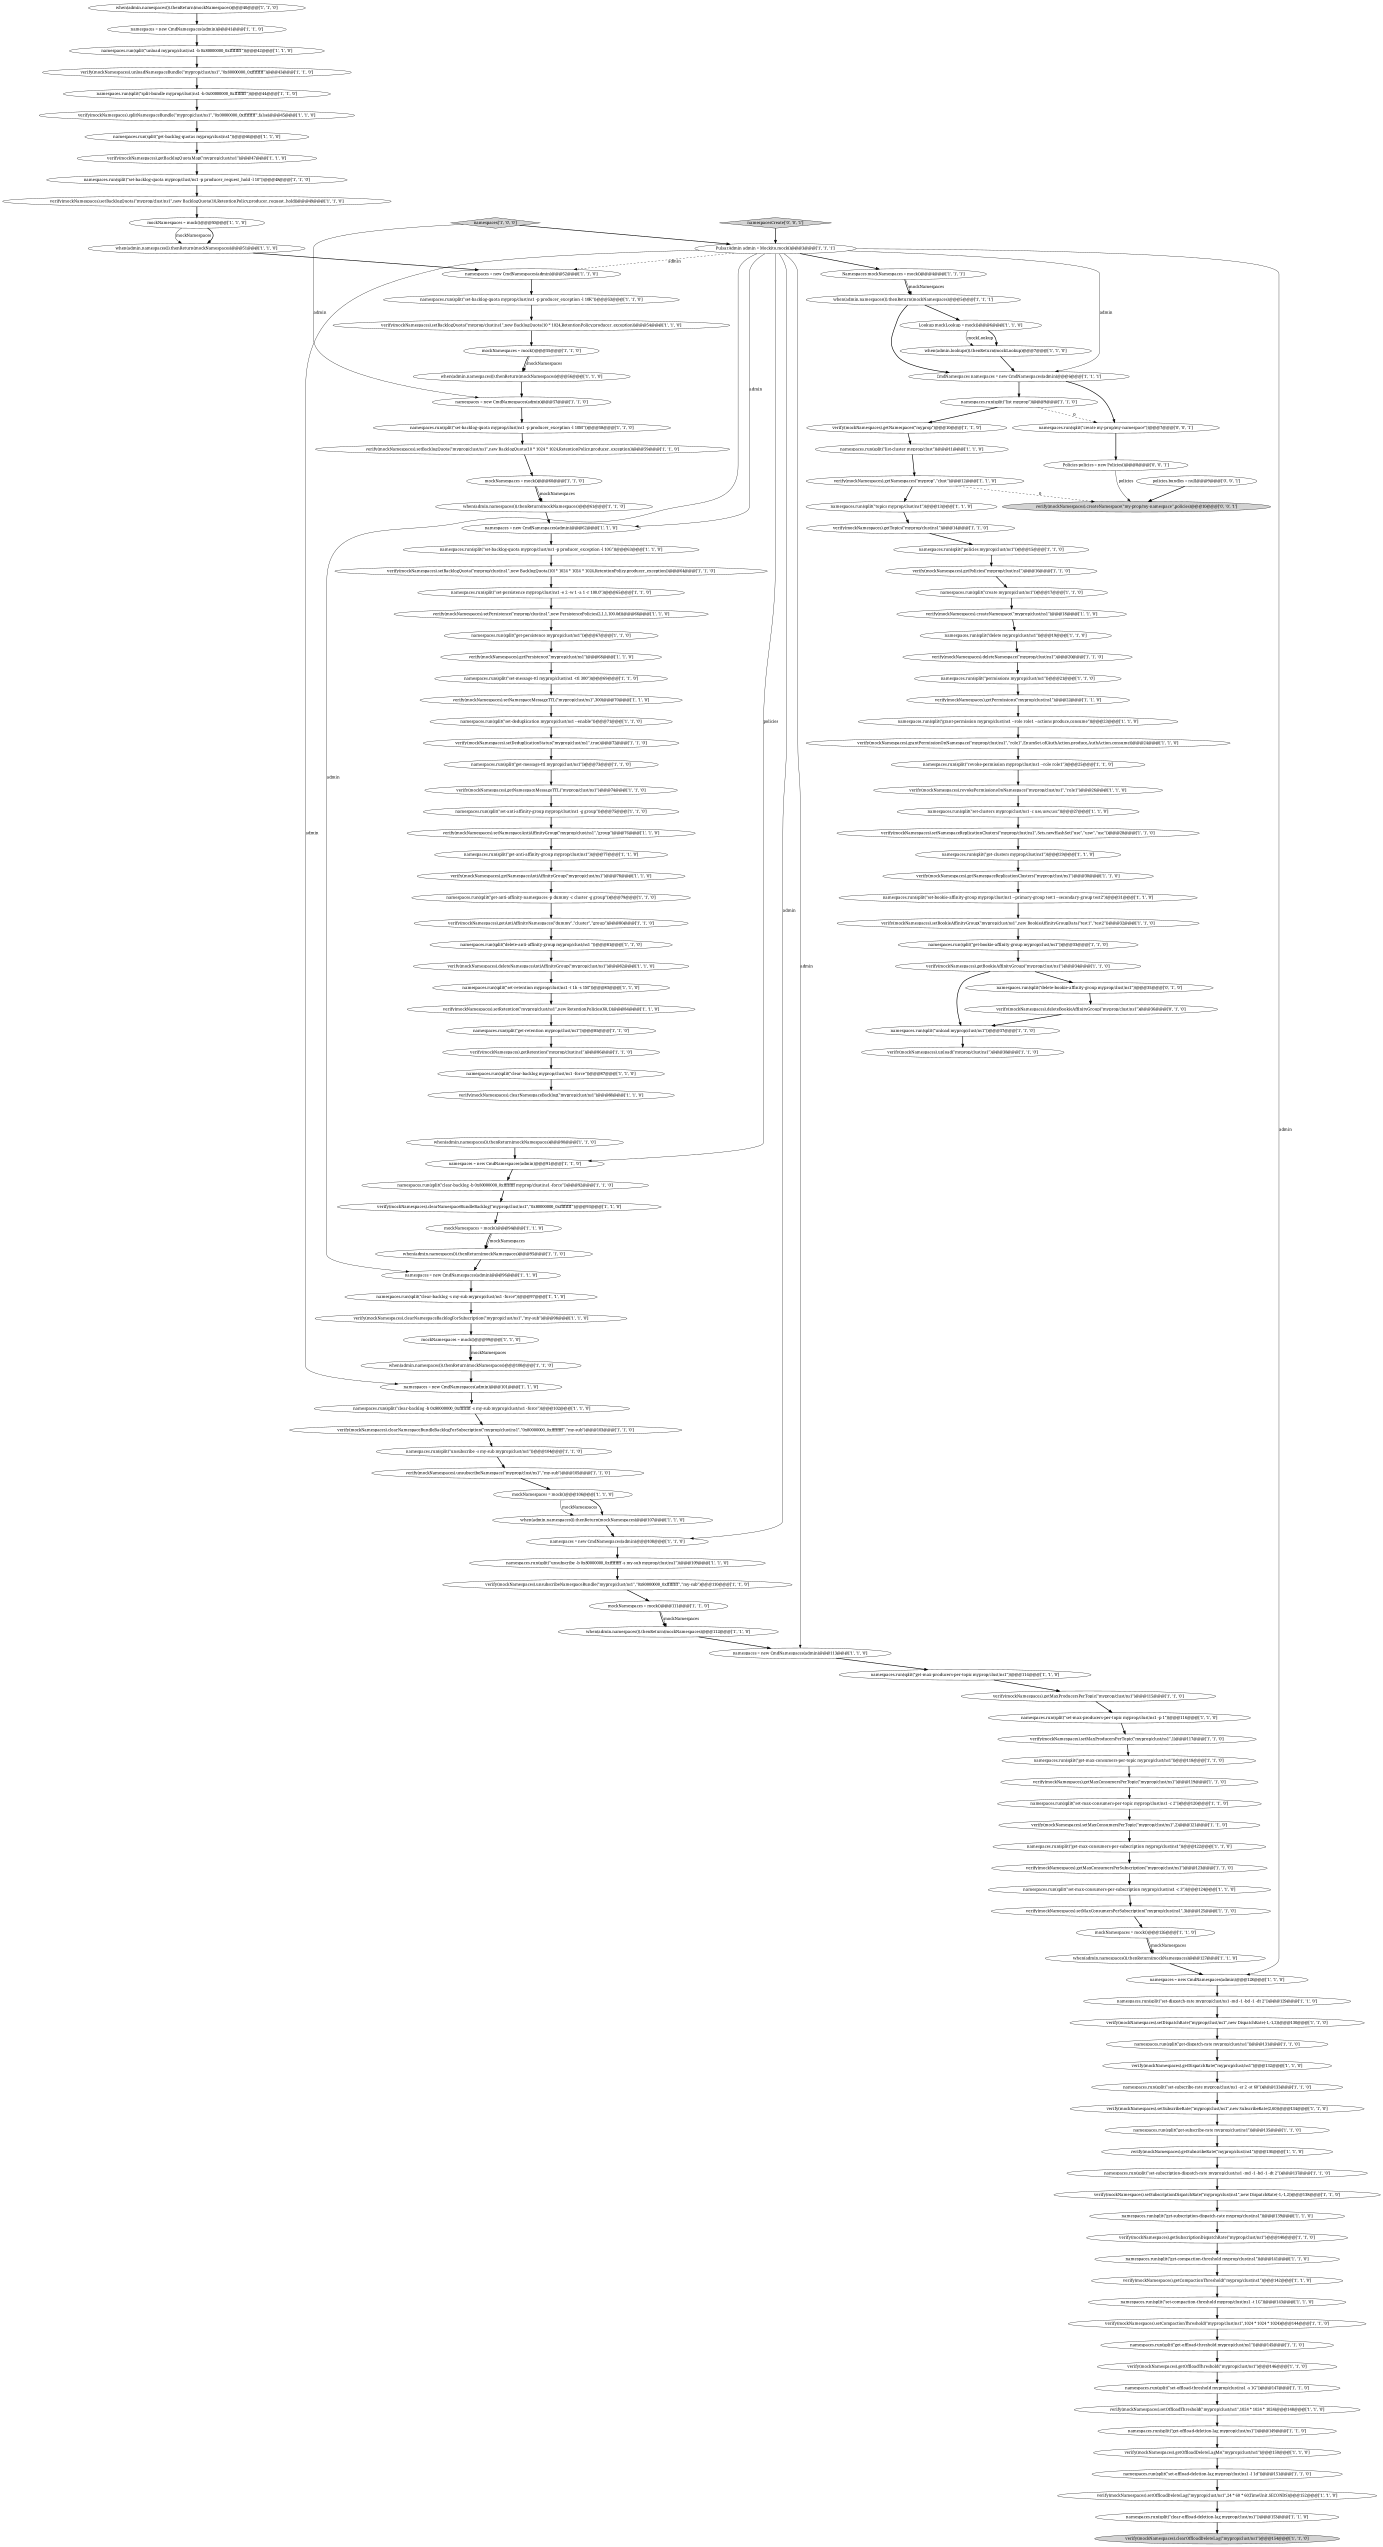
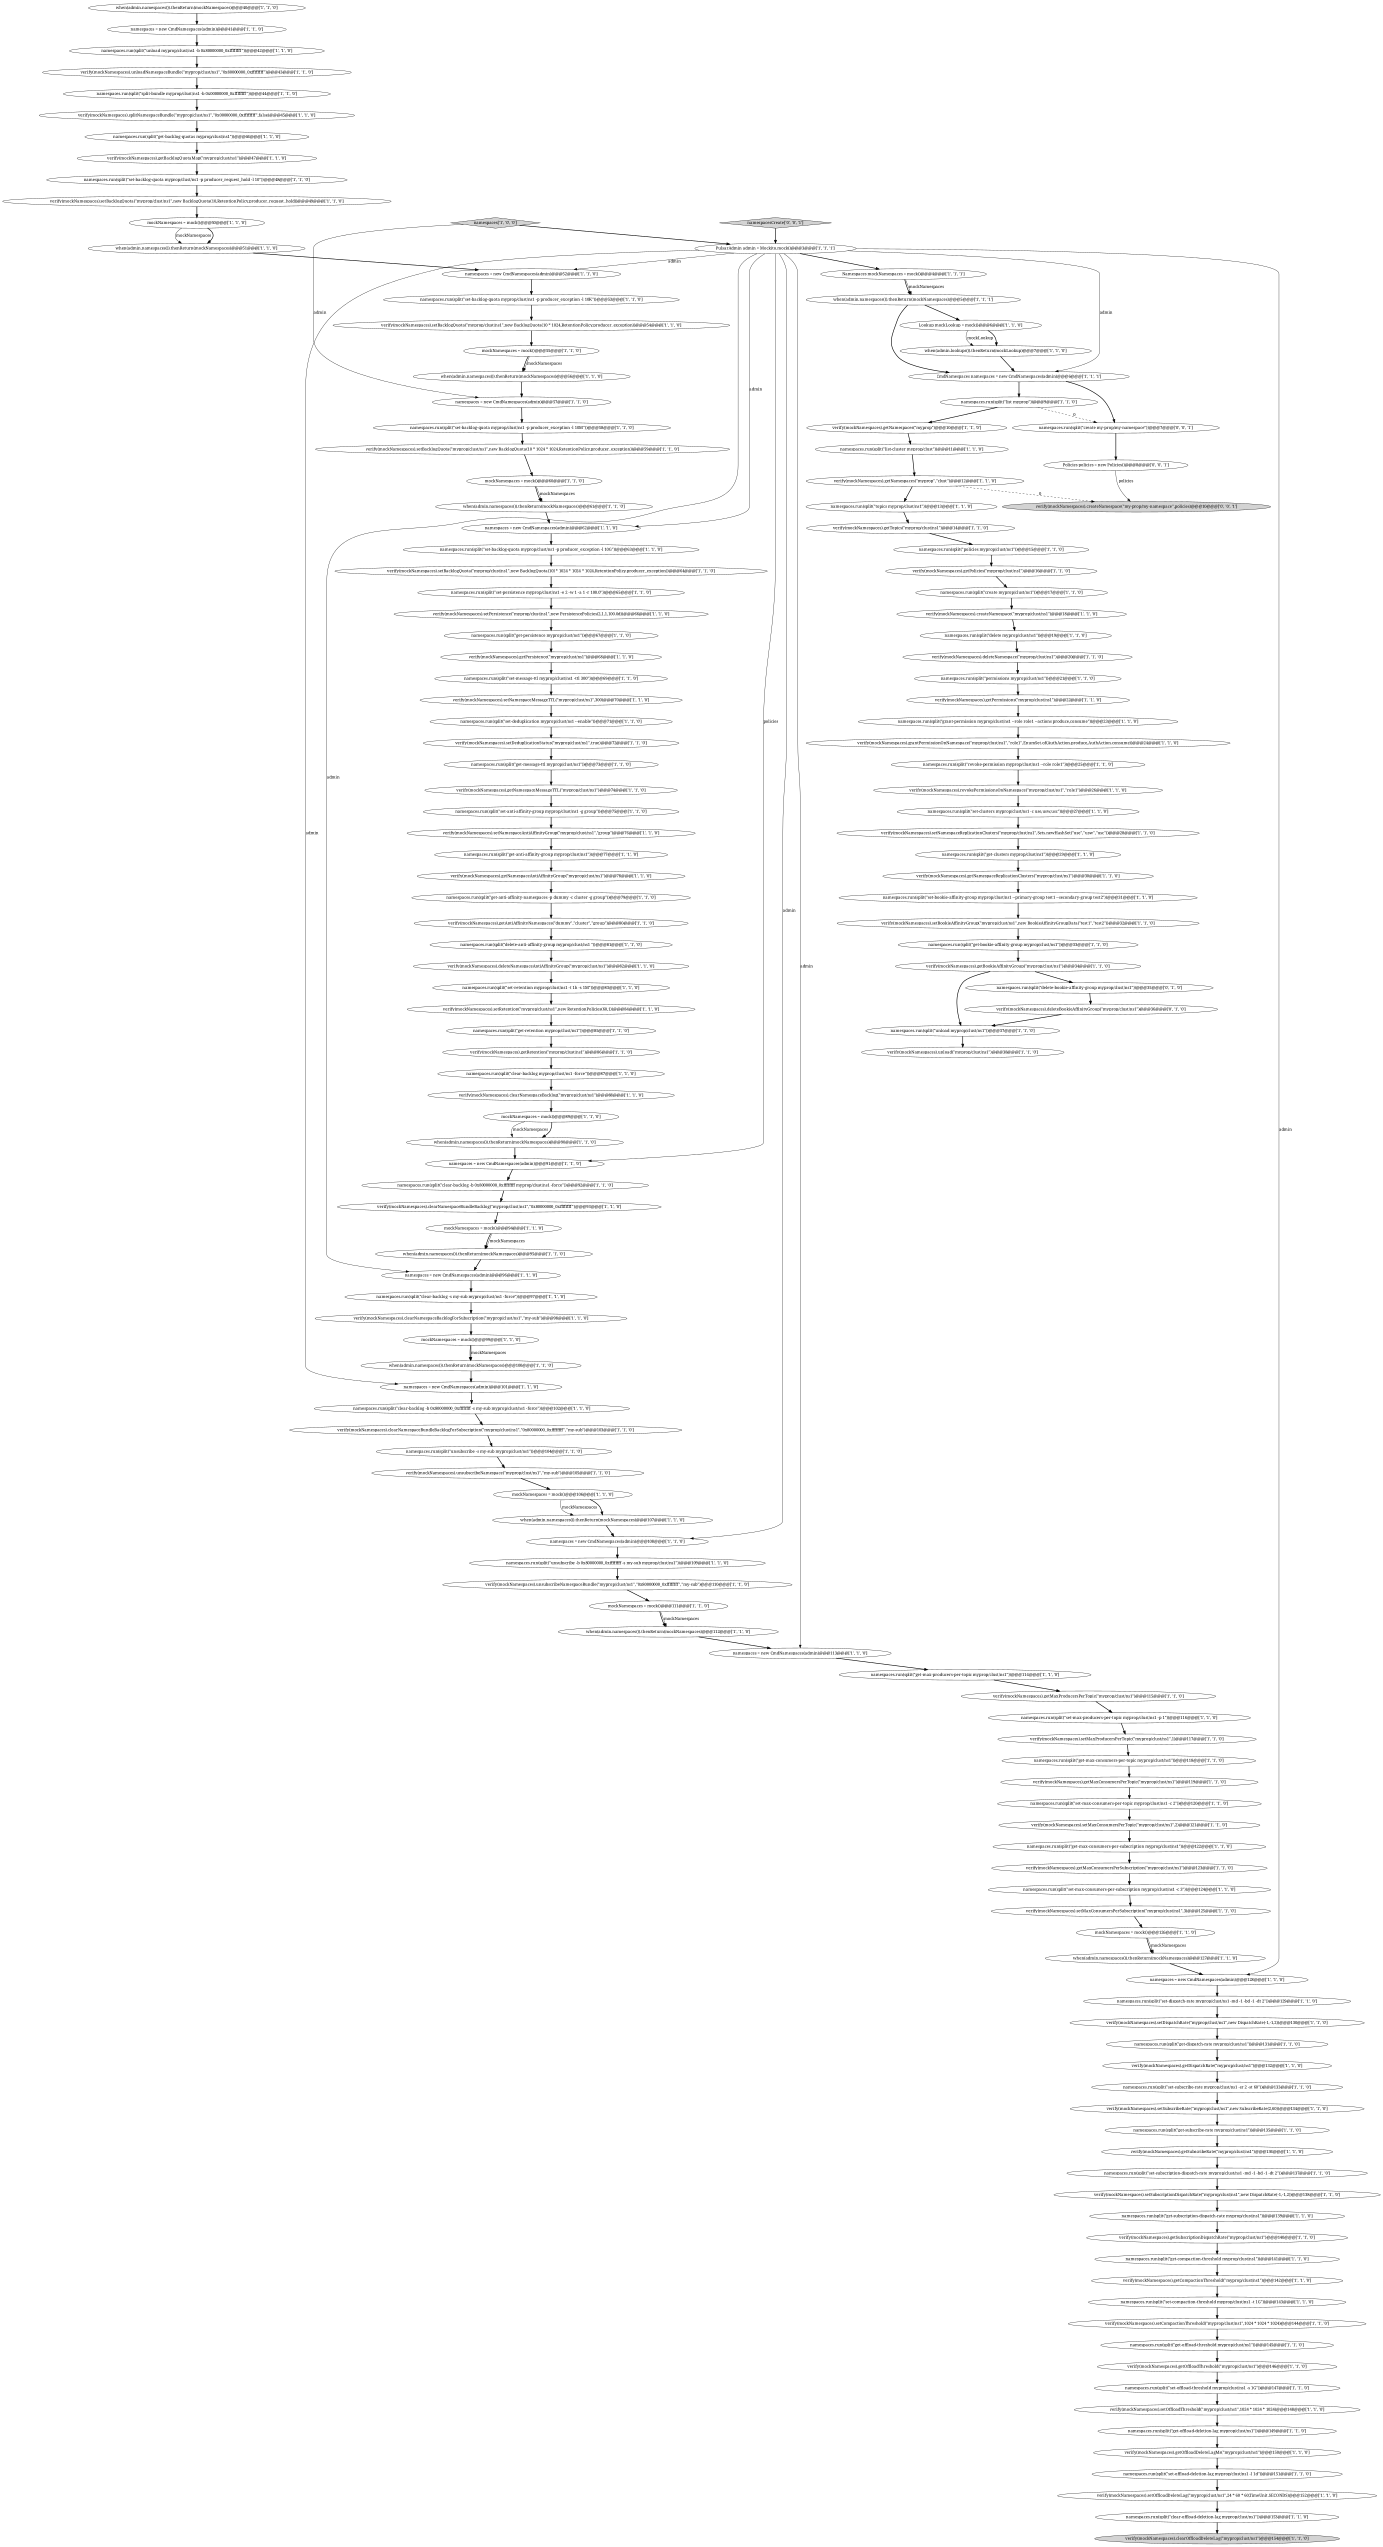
(655, 261) -> (655, 261)
(1197, 481) -> none
none -> (551, 1117)
